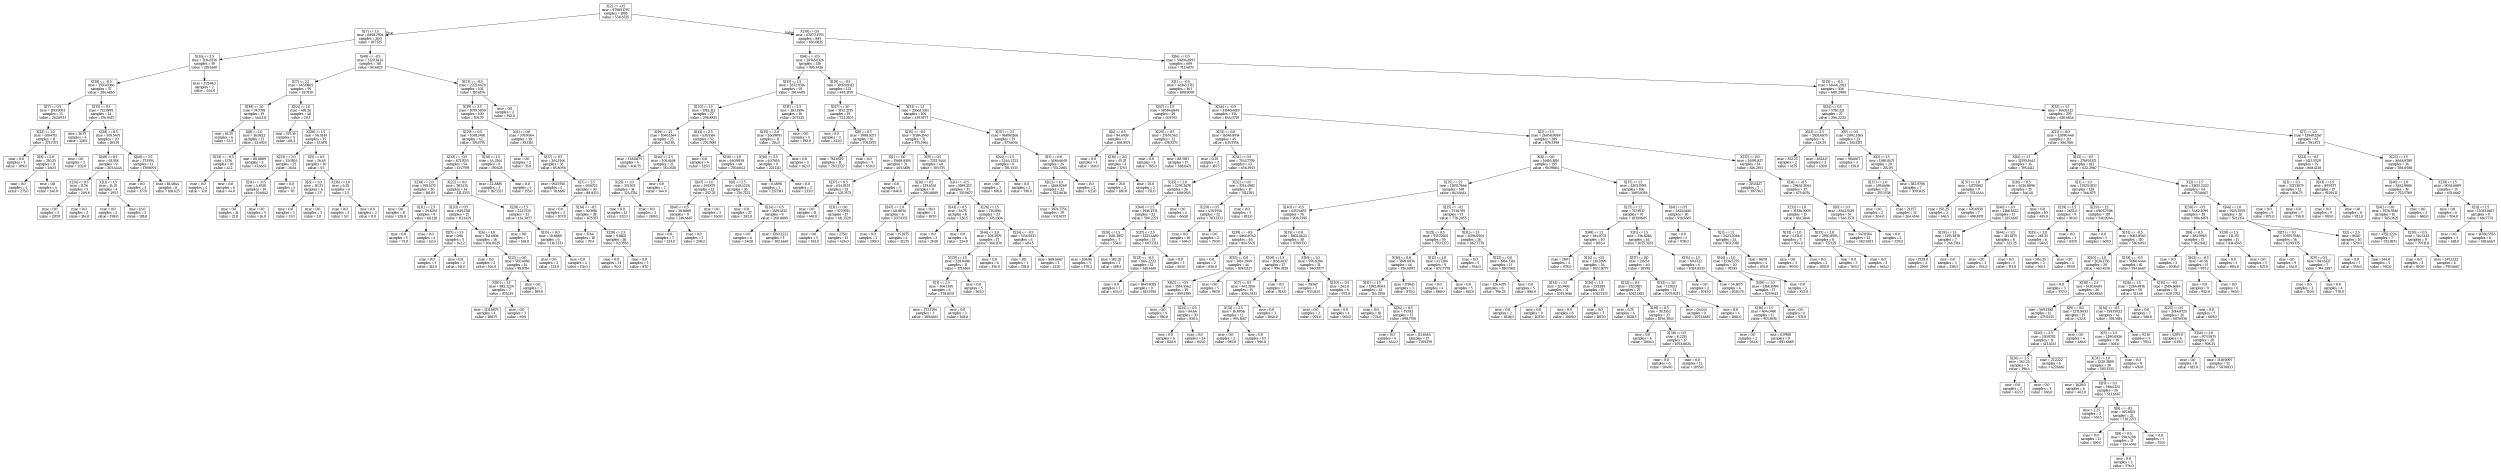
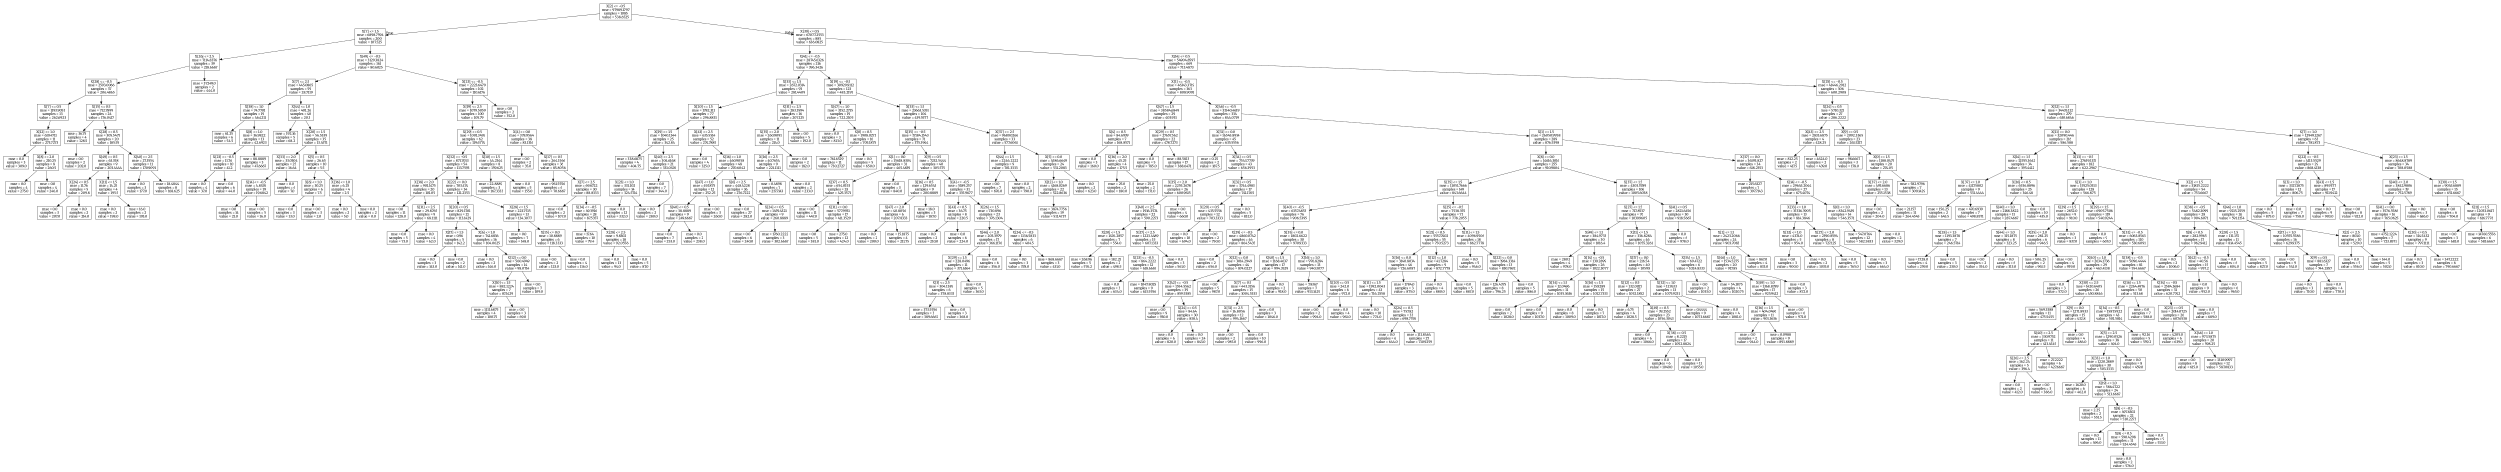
(645, 175) -> (673, 190)
none -> (1797, 199)
